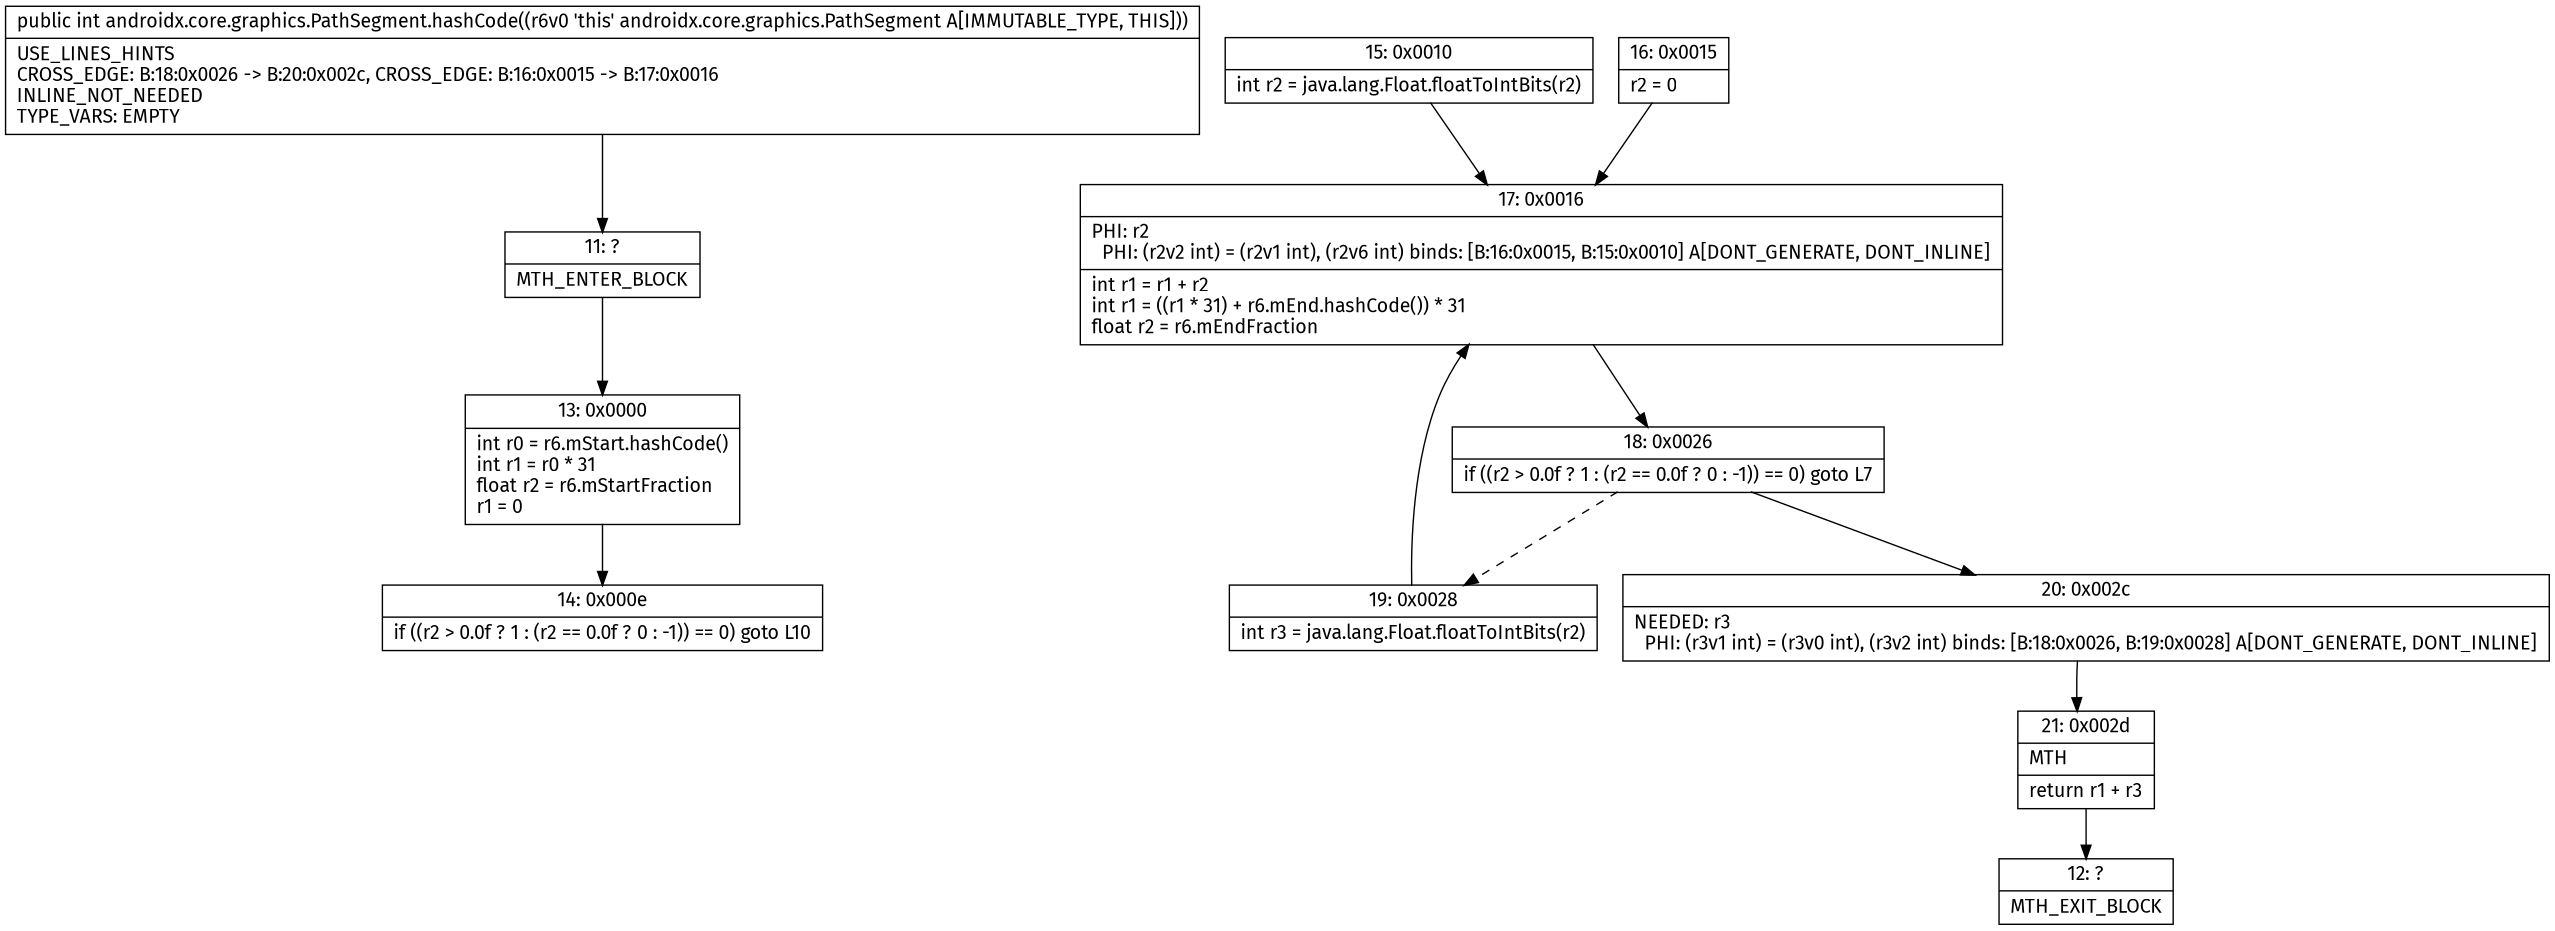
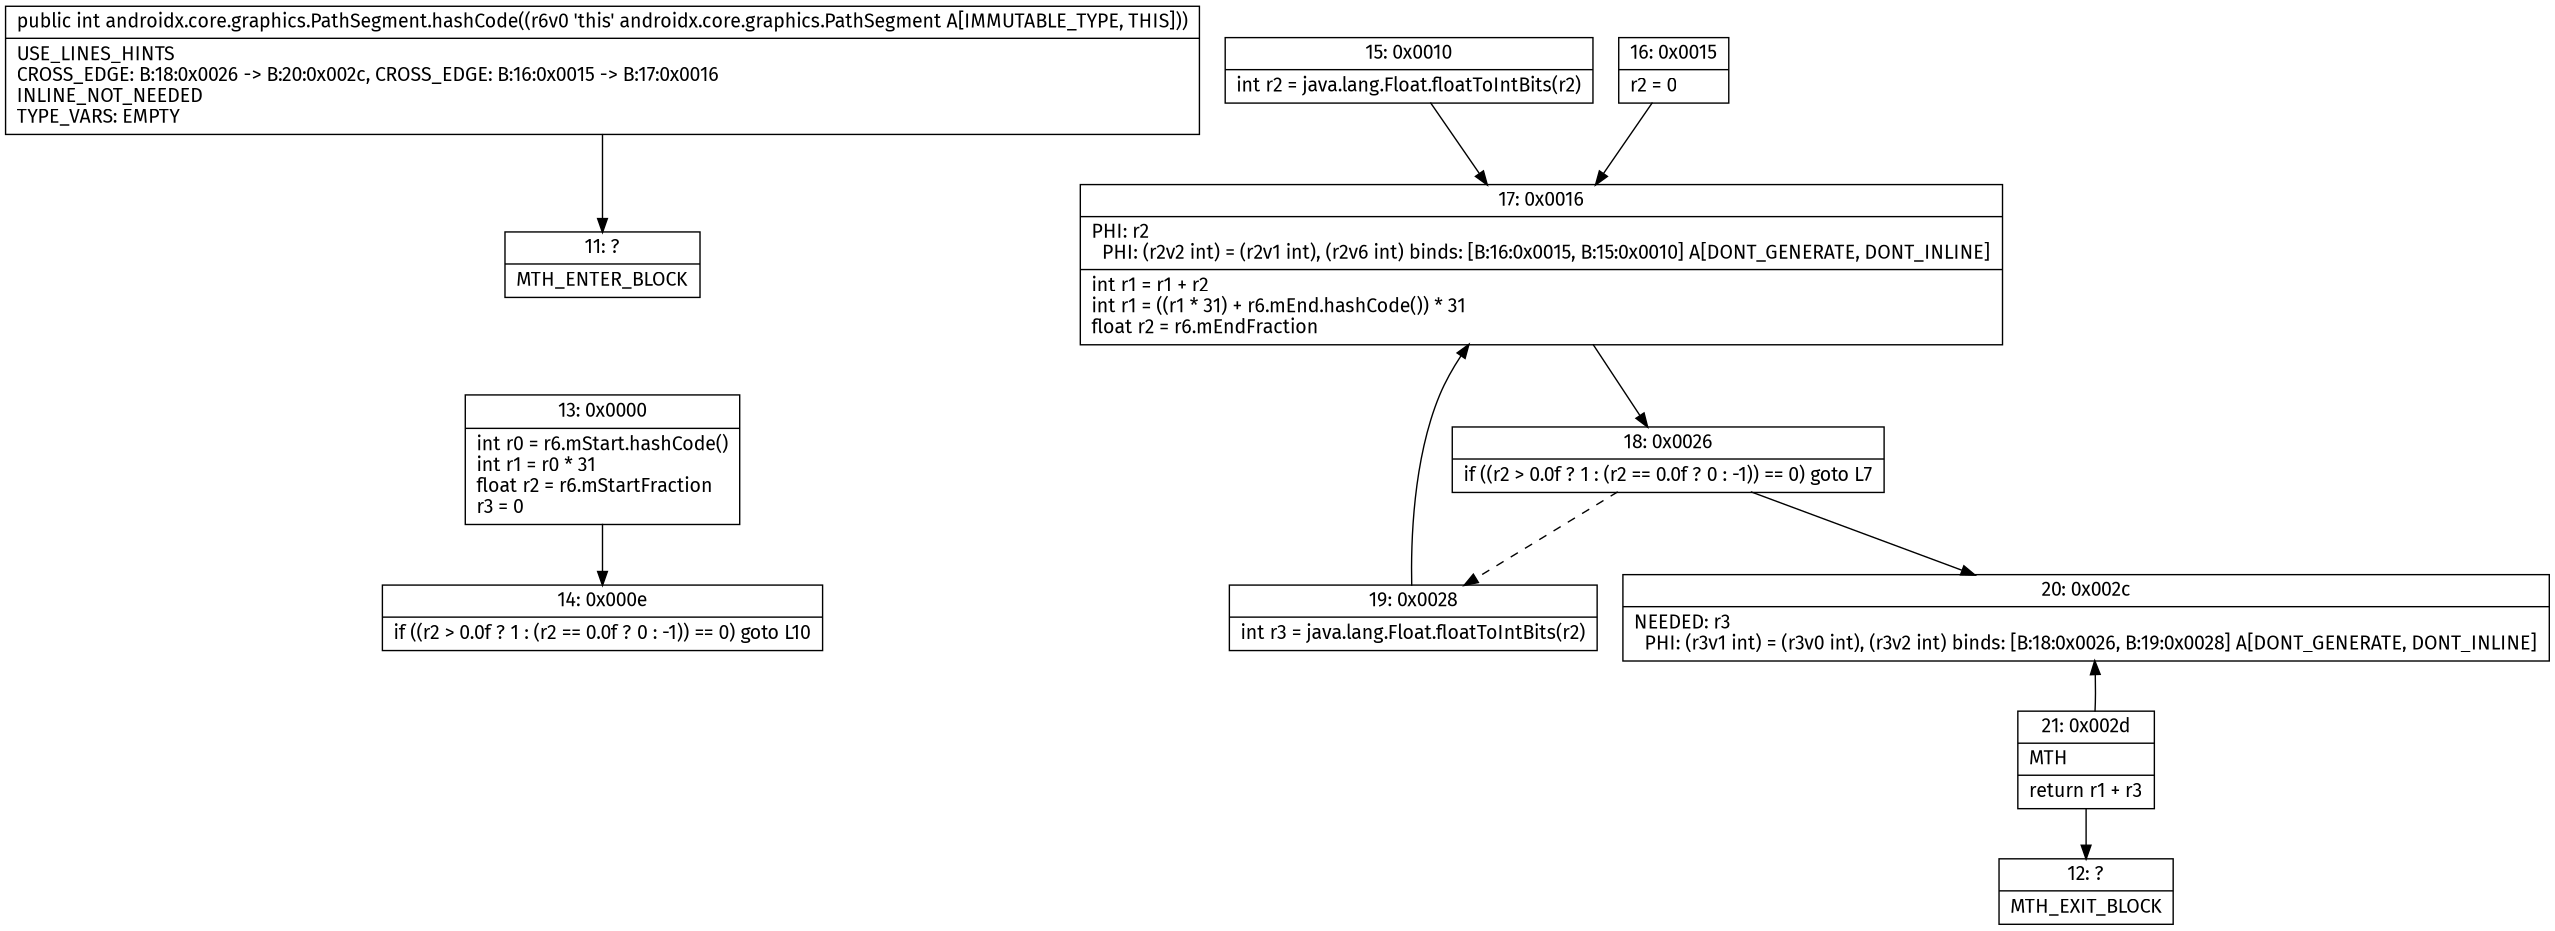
(602, 339) -> none
(500, 507) -> (500, 507)
(2077, 679) -> (2095, 693)
